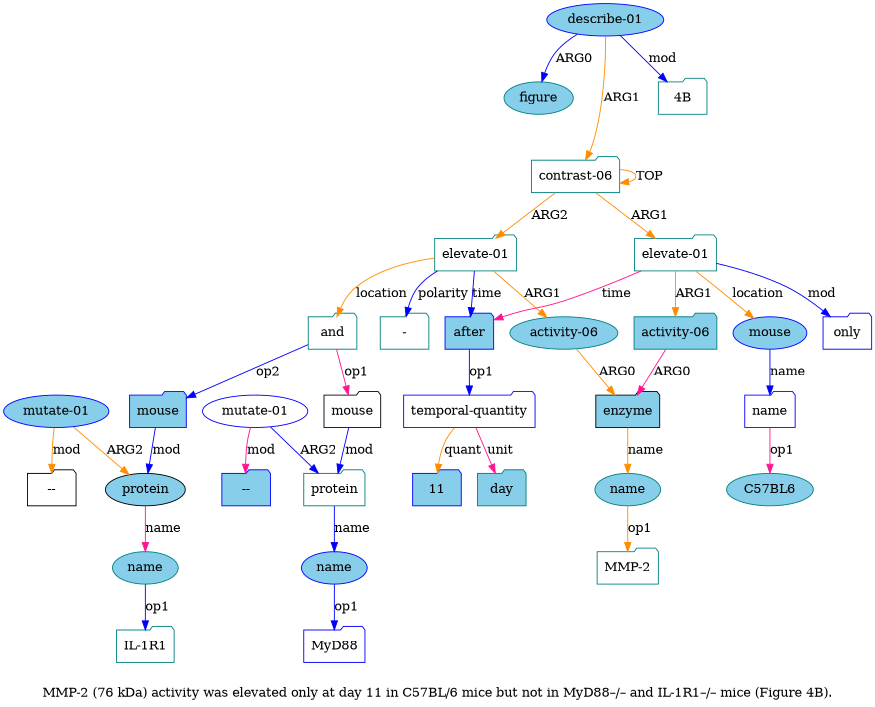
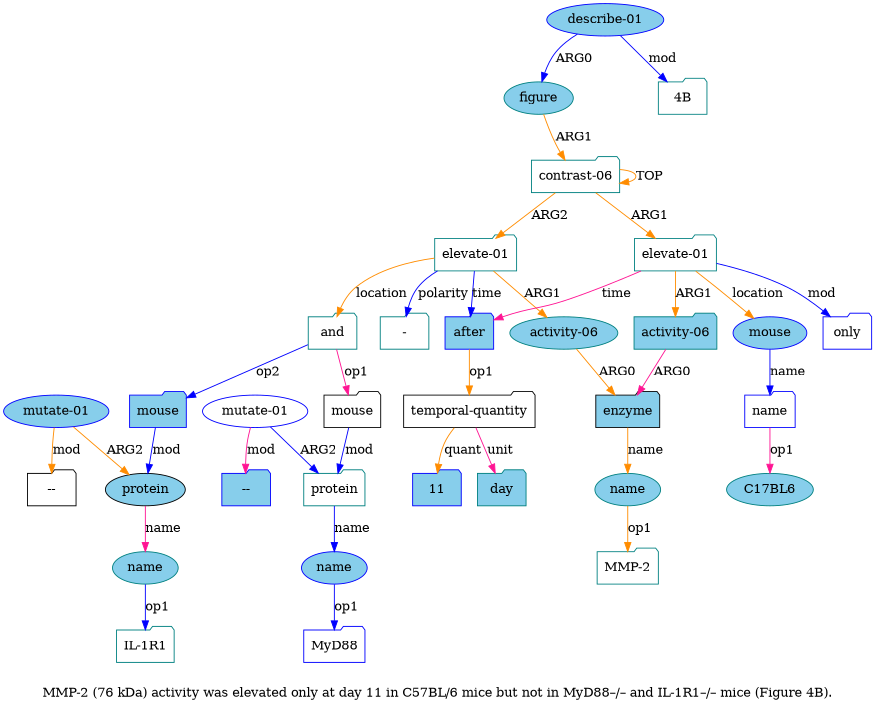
(602, 95) -> (551, 134)
(469, 368) -> (469, 368)
(469, 411) -> (469, 411)
(770, 490) -> (770, 490)
